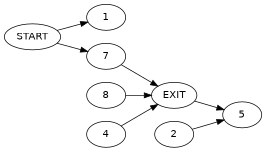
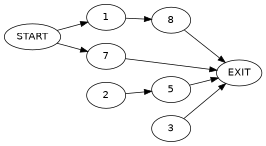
none -> (135, 19)
(206, 104) -> (200, 82)
(106, 134) -> (171, 129)
